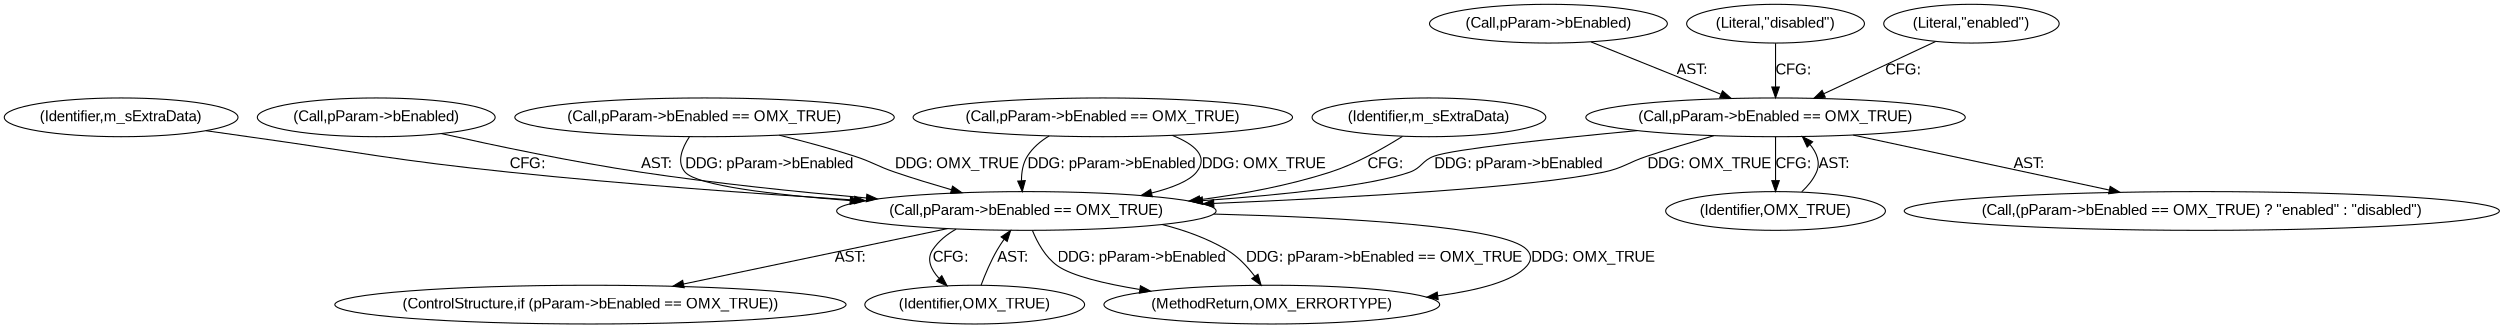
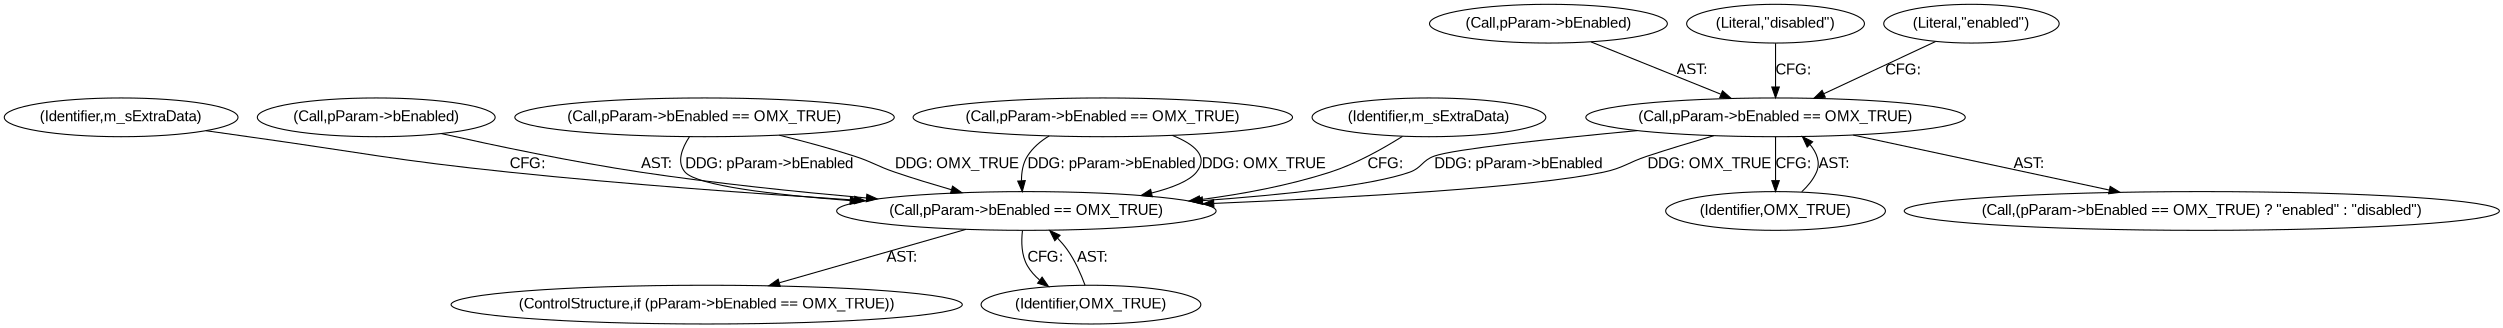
(1272, 305) -> none
